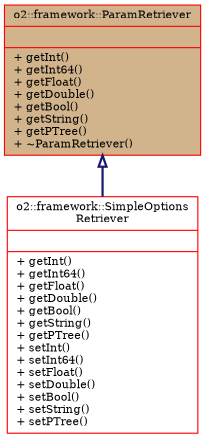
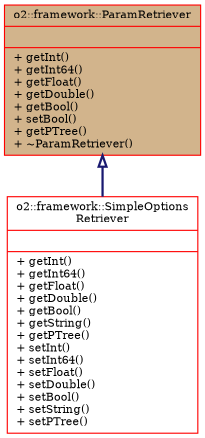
(51, 119) -> (45, 119)
